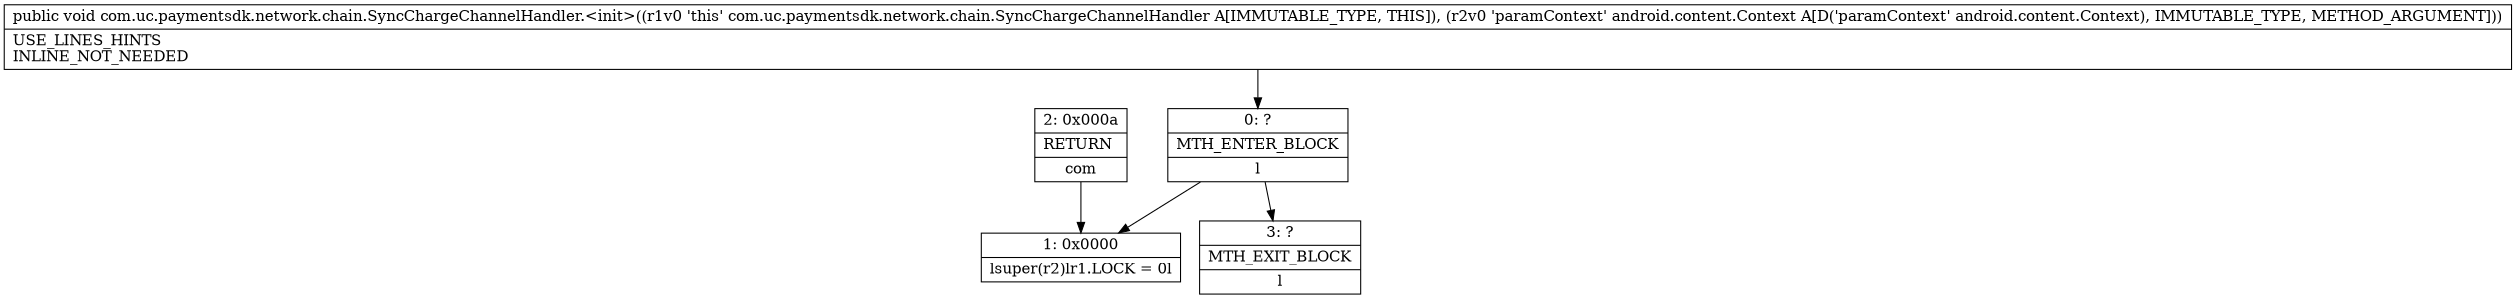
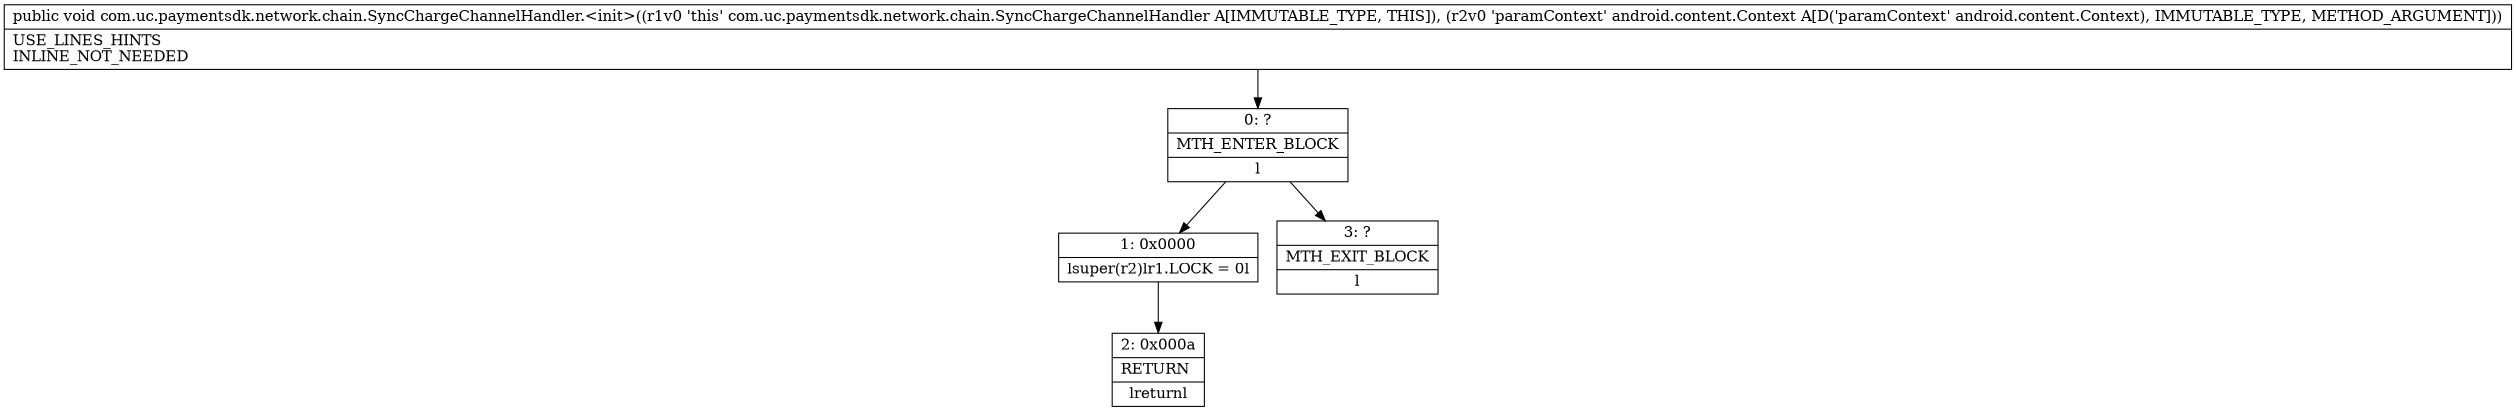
(1081, 169) -> (1158, 394)
(1081, 202) -> (1158, 302)
